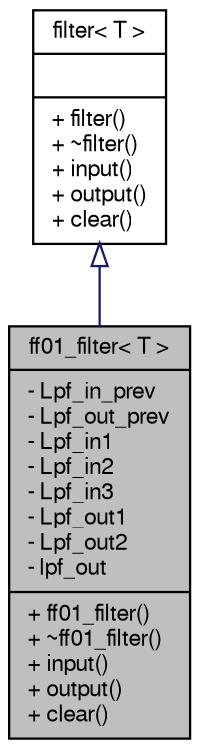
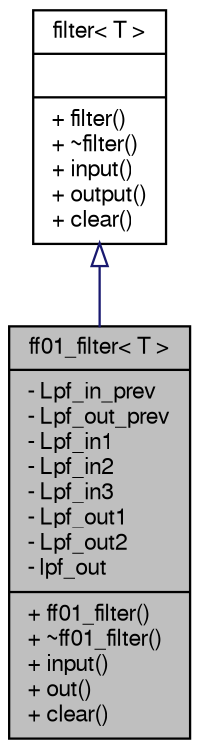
(76, 689) -> (60, 689)
